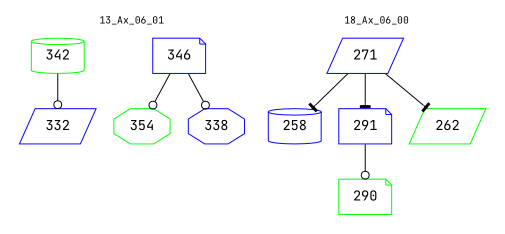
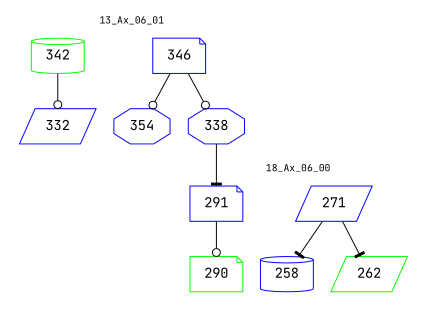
(365, 89) -> (216, 166)
(142, 126) -> (142, 126)
